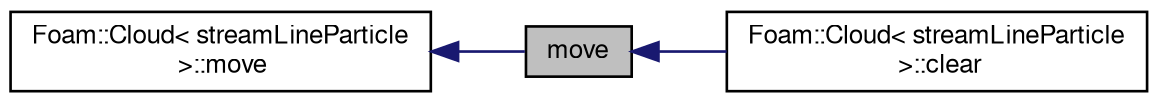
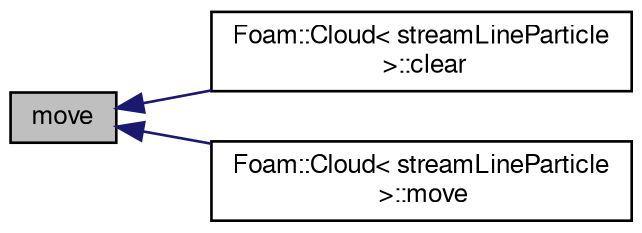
(492, 52) -> (177, 138)
